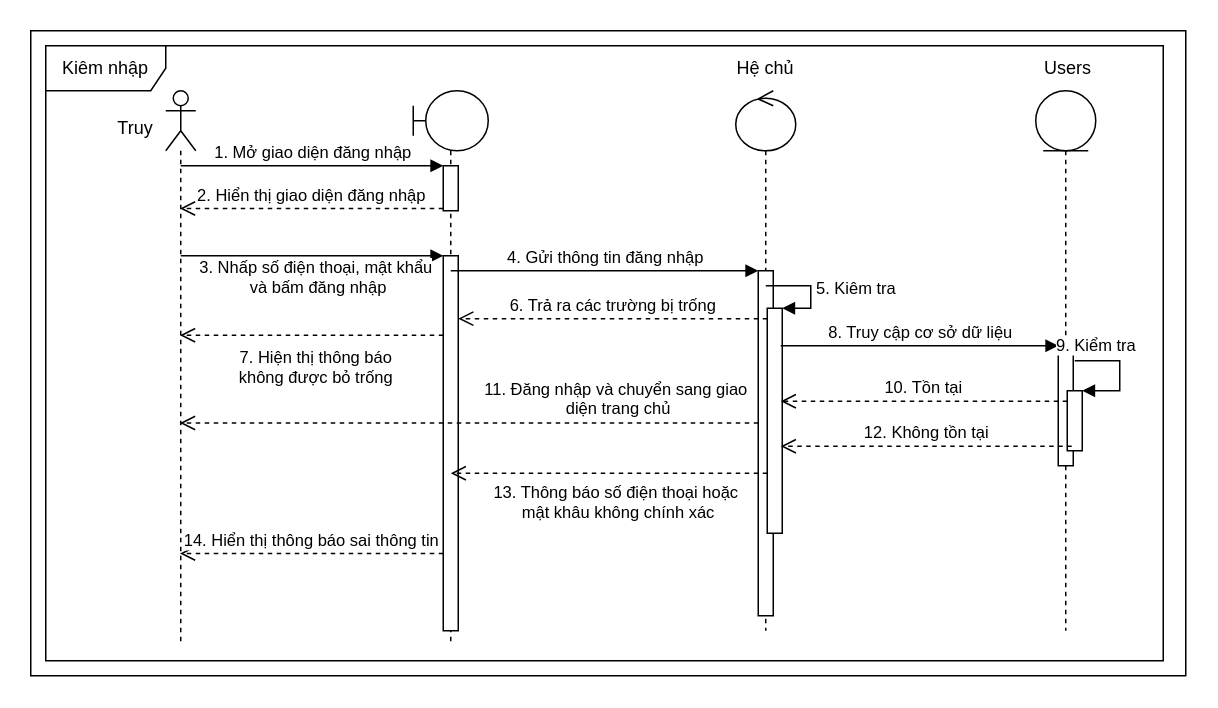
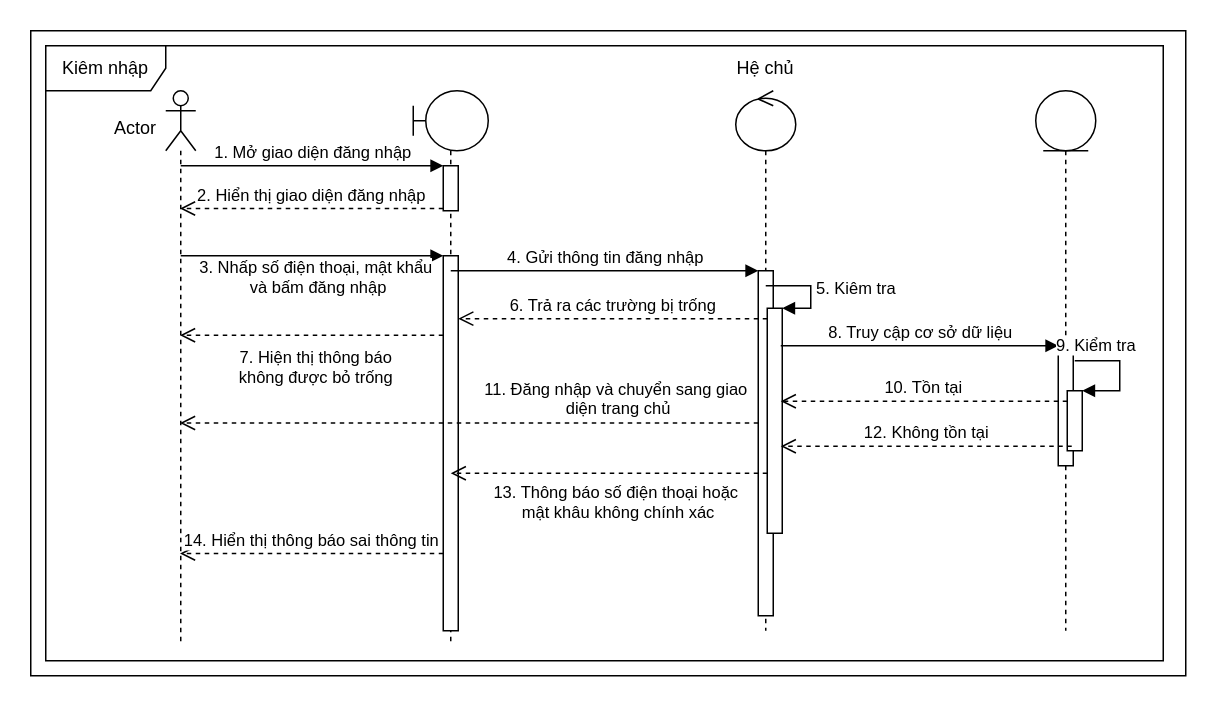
(1066, 68) -> none
(136, 128) -> (136, 128)
